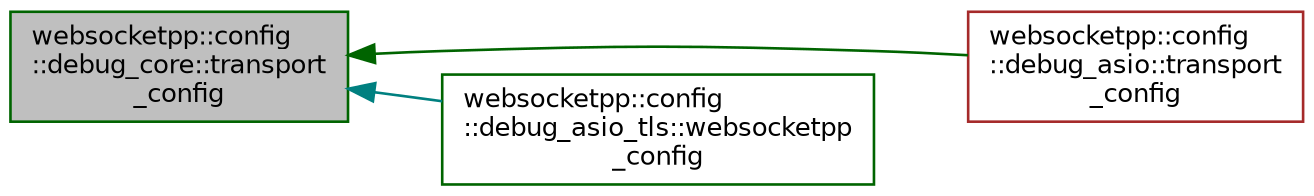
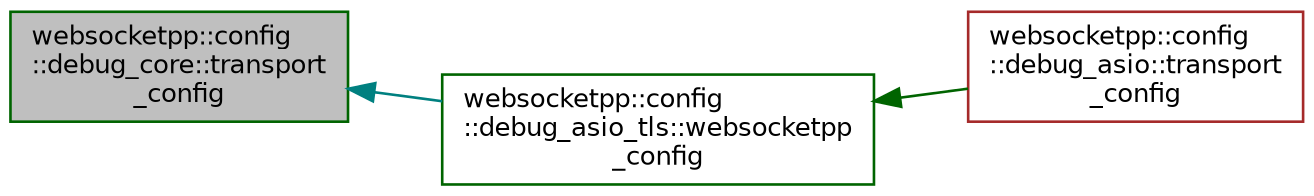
(671, 47) -> (934, 93)
